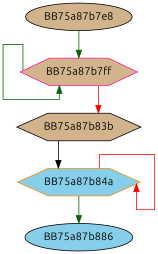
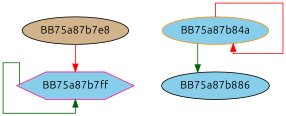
(79, 40) -> (75, 54)
(79, 72) -> (75, 86)
(79, 127) -> none
(79, 182) -> (215, 31)
